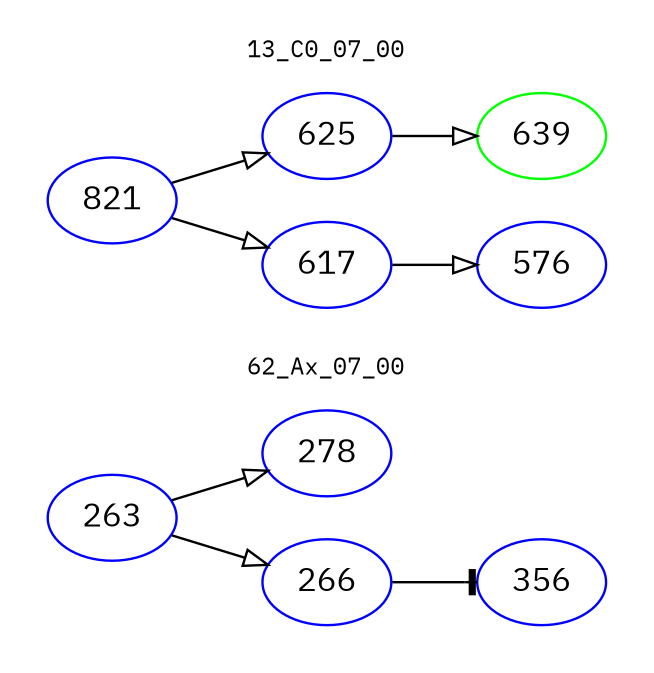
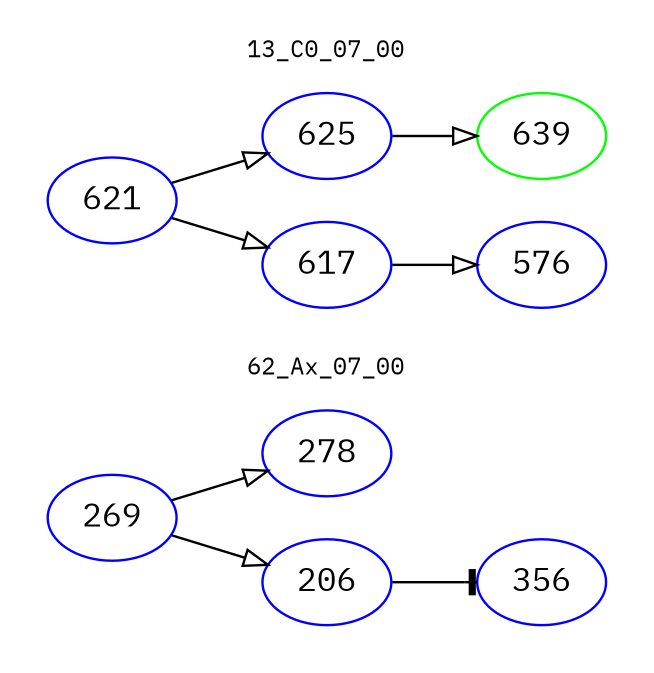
(112, 200) -> (112, 200)
(112, 518) -> (112, 518)
(327, 582) -> (327, 582)
